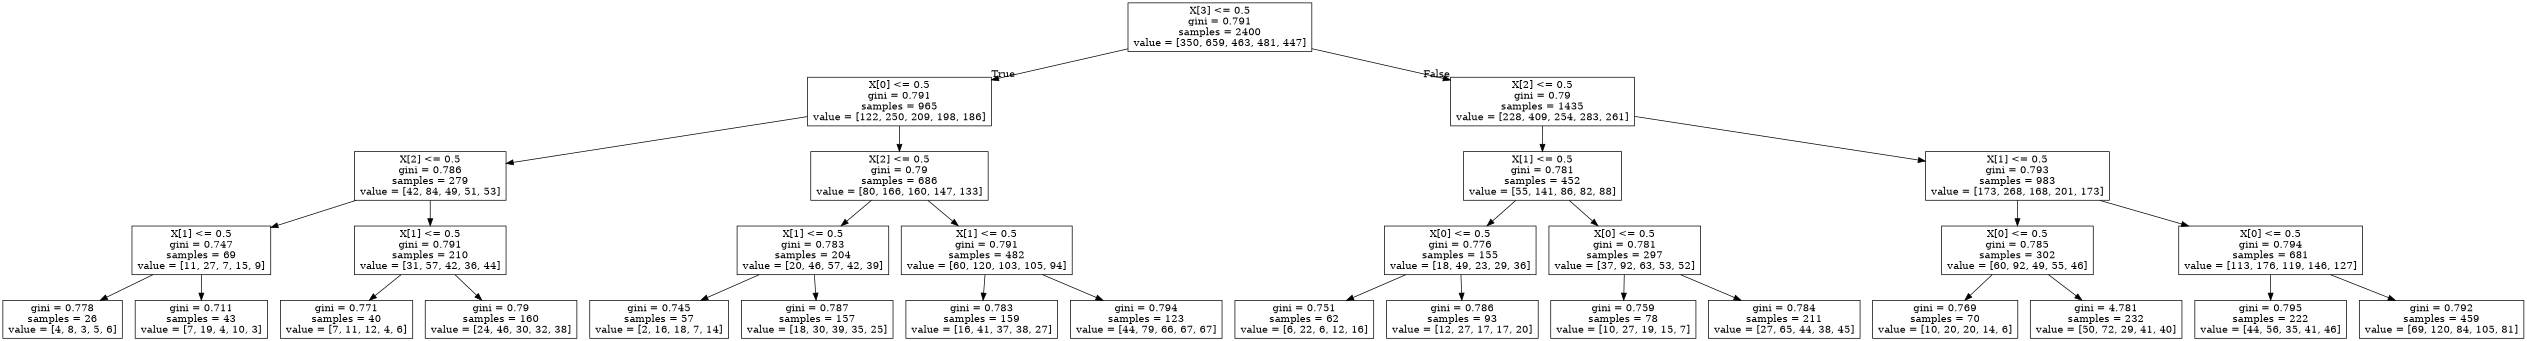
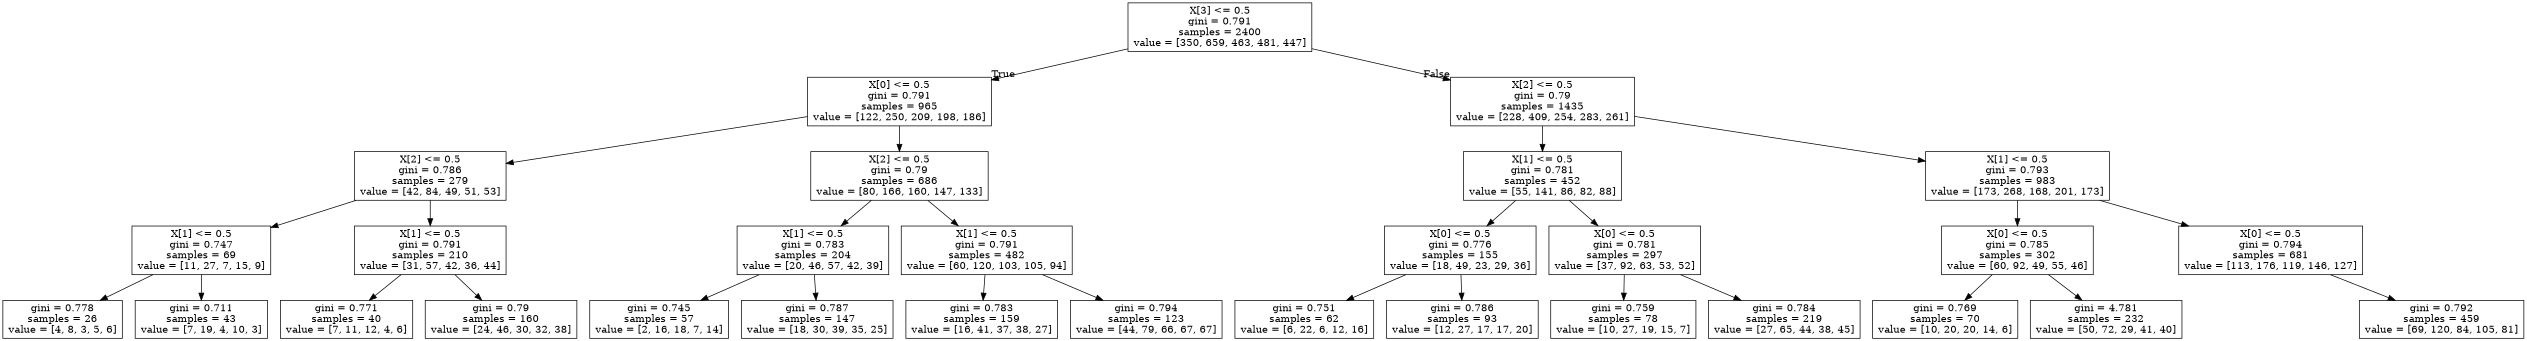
(817, 319) -> (817, 319)
(1784, 319) -> (1784, 319)
(2271, 319) -> none
